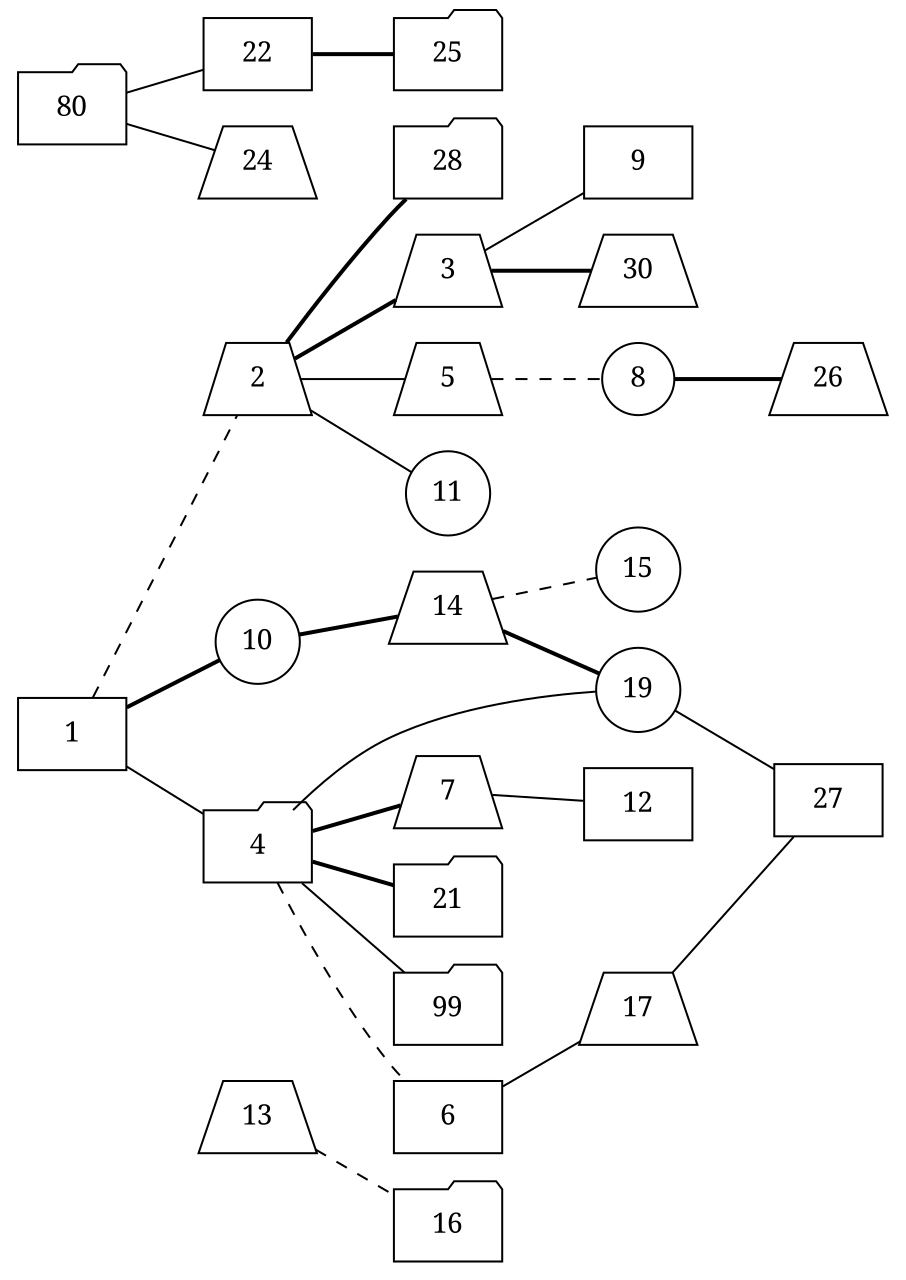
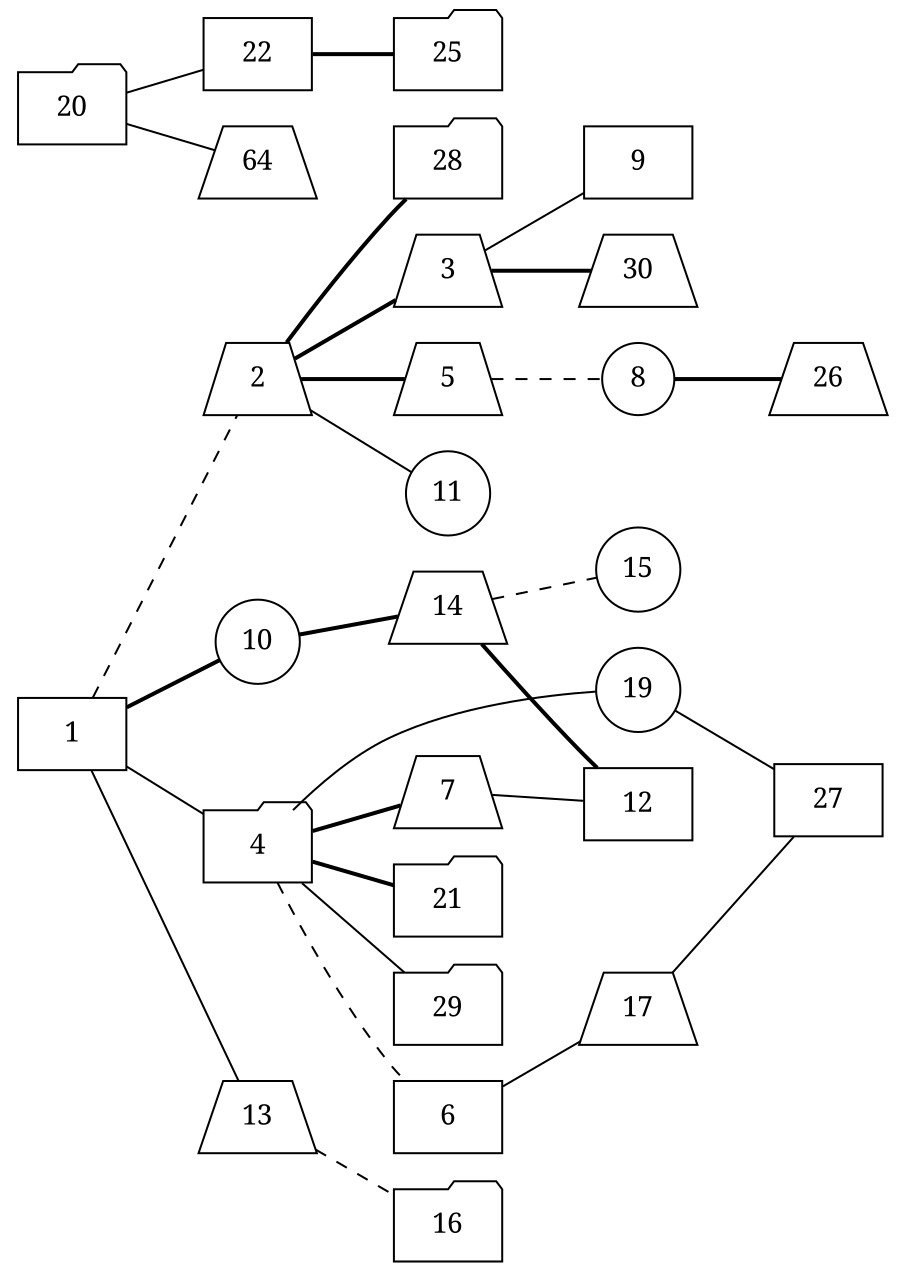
(72, 108) -> (72, 108)
(258, 162) -> (258, 162)
(353, 379) -> (353, 379)
(551, 652) -> (541, 710)
none -> (165, 926)
(448, 1009) -> (448, 1009)
